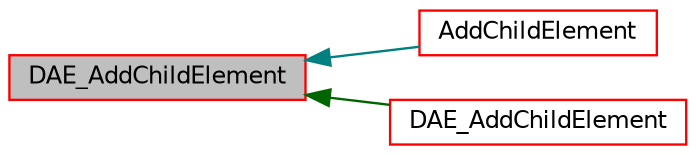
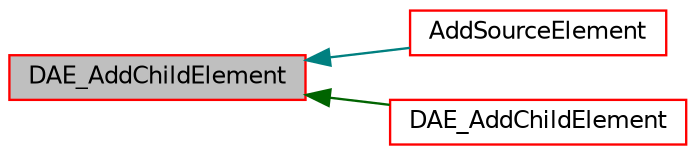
(538, 33) -> (538, 33)
